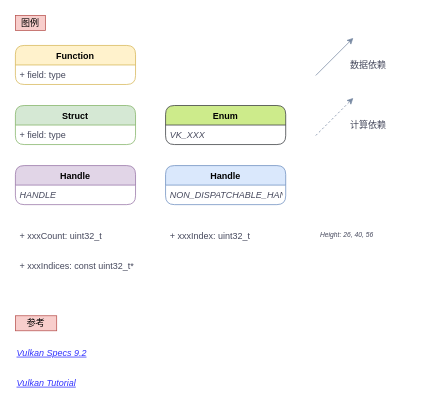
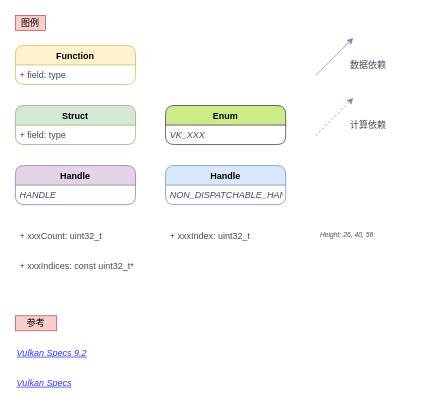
(50, 383) -> (45, 383)
